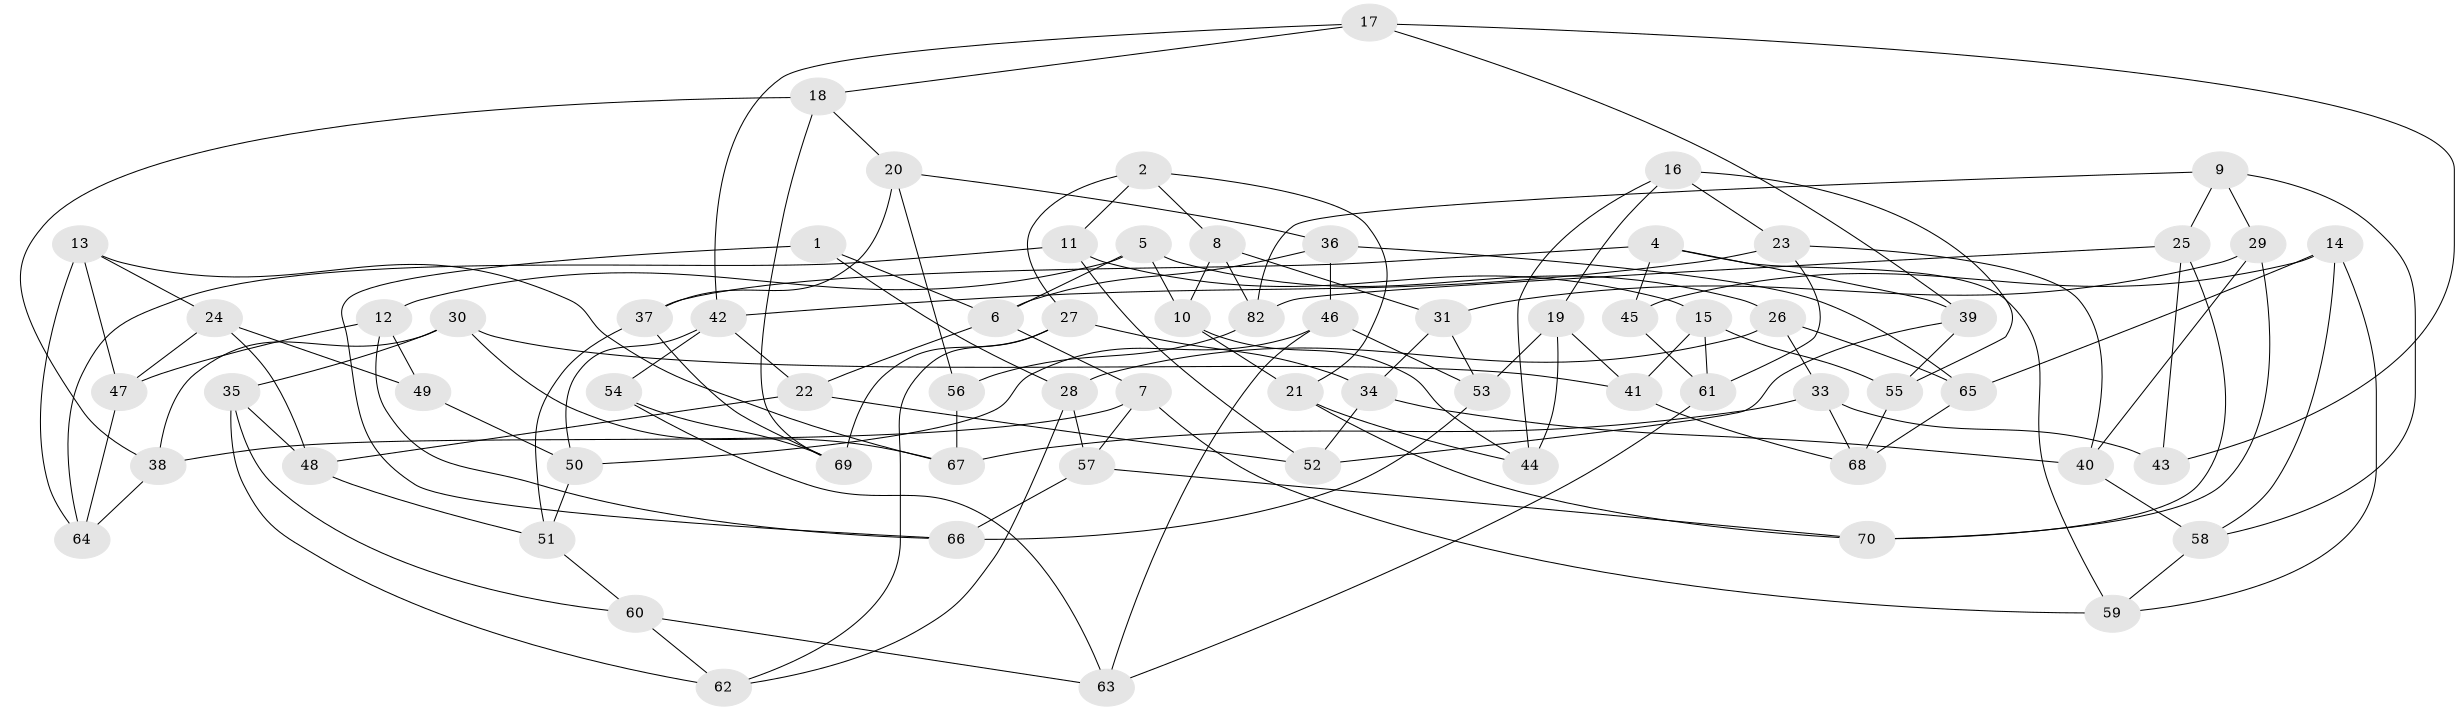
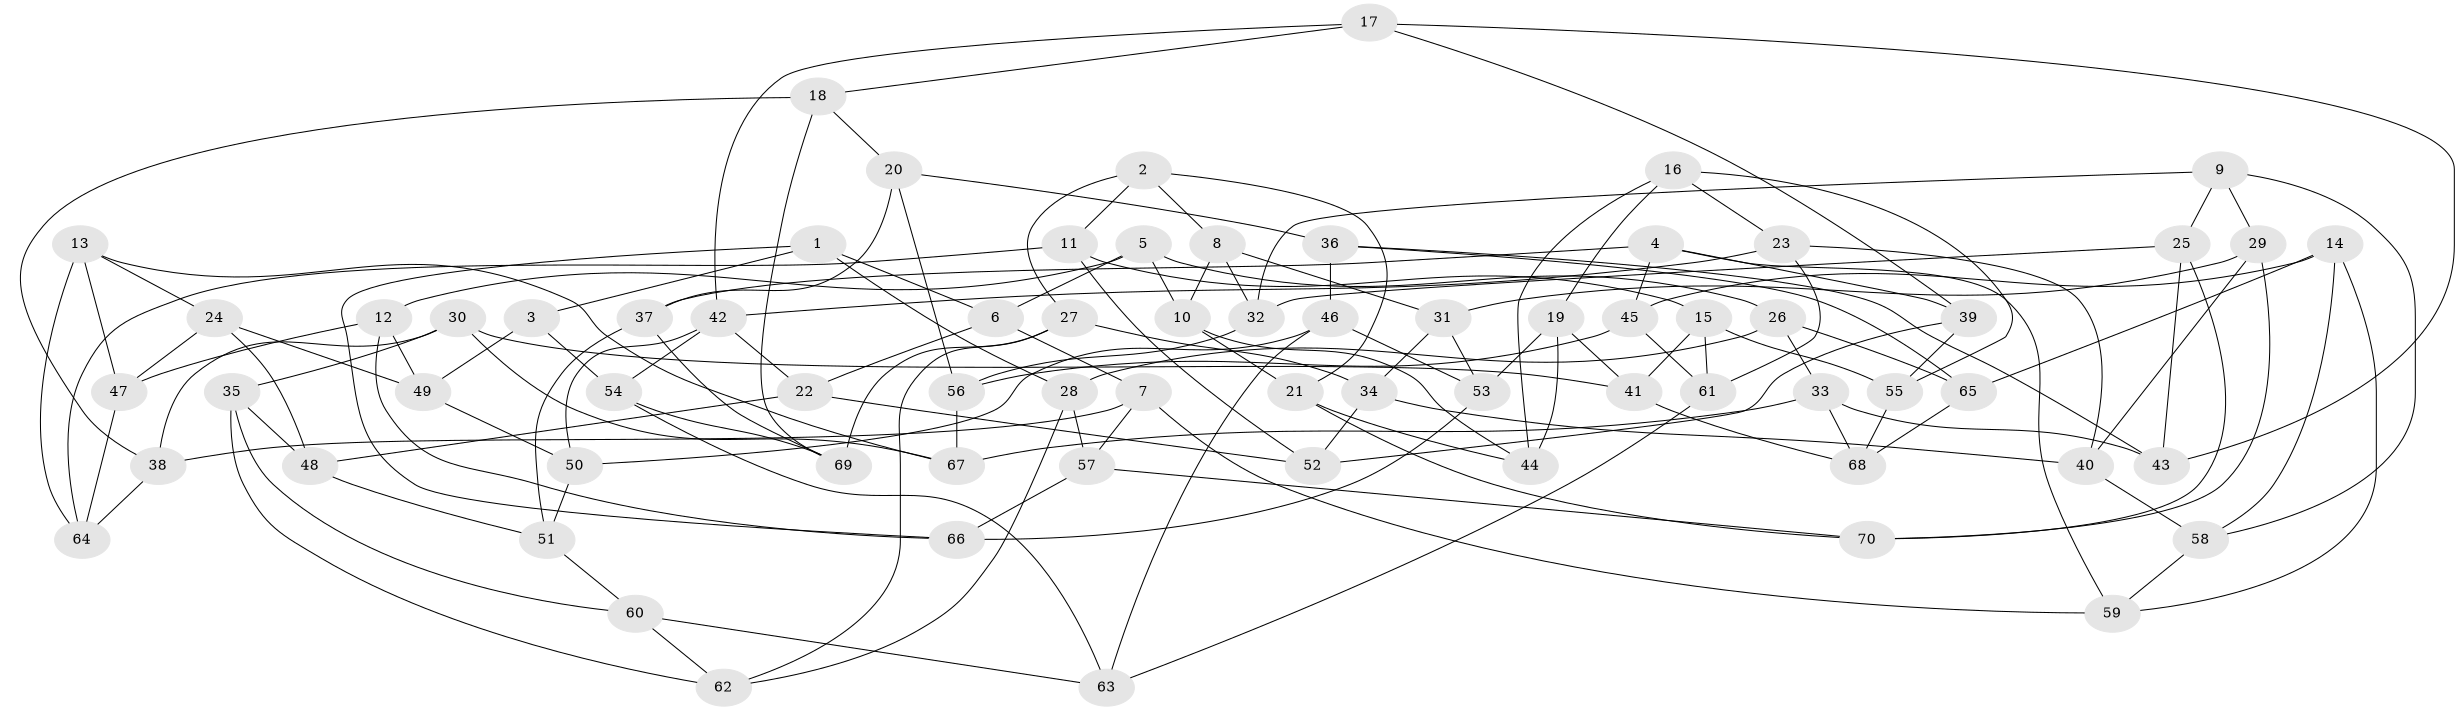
(1145, 277) -> (1871, 302)
none -> (532, 318)
(1257, 318) -> (1257, 318)
none -> (1297, 364)
